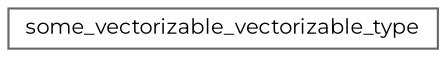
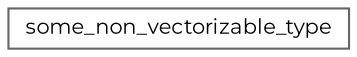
(223, 29) -> (179, 29)
